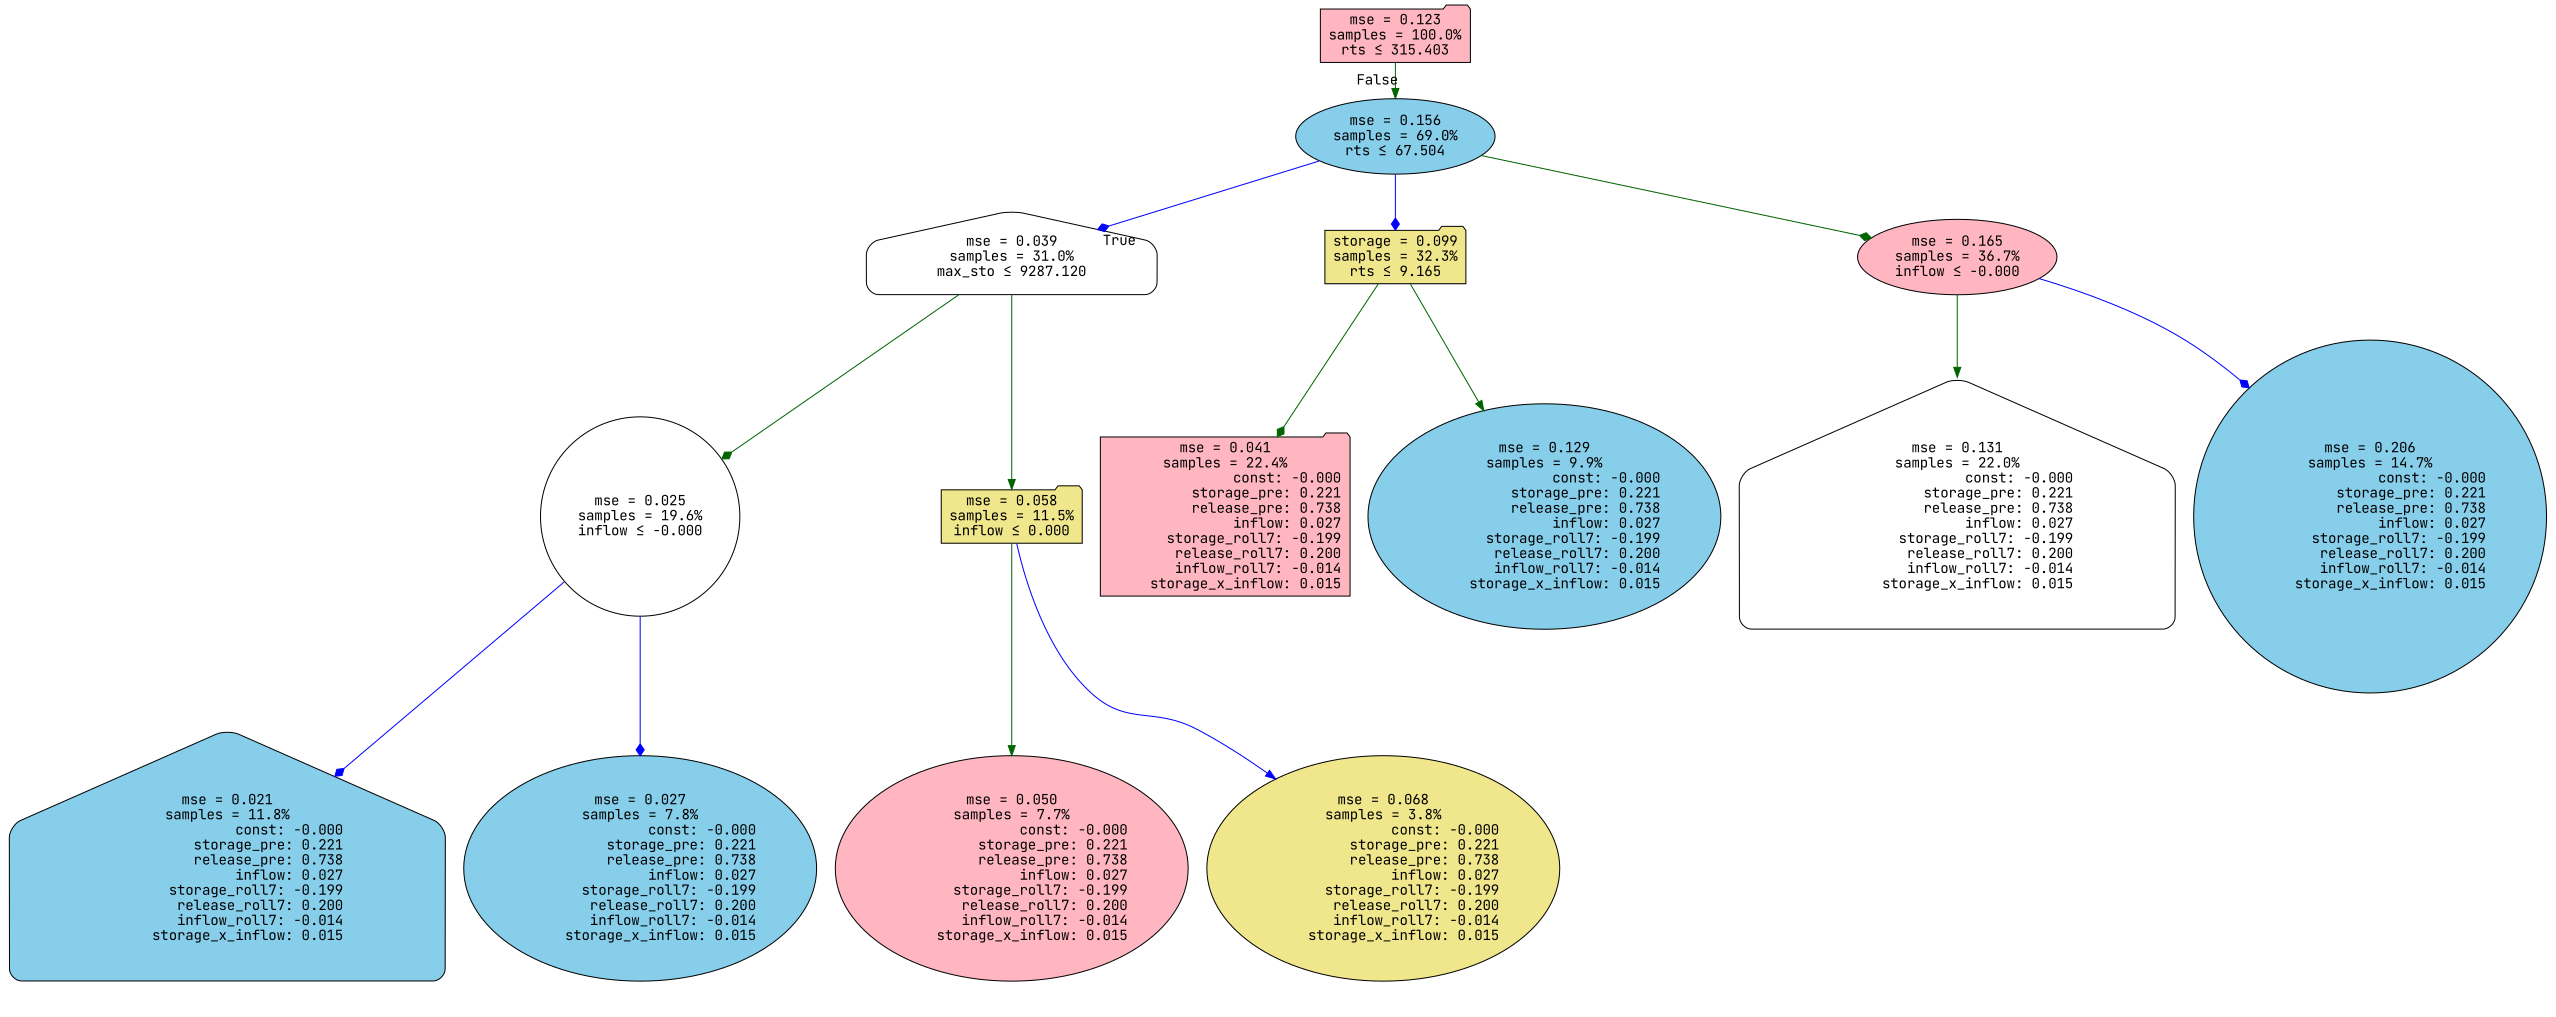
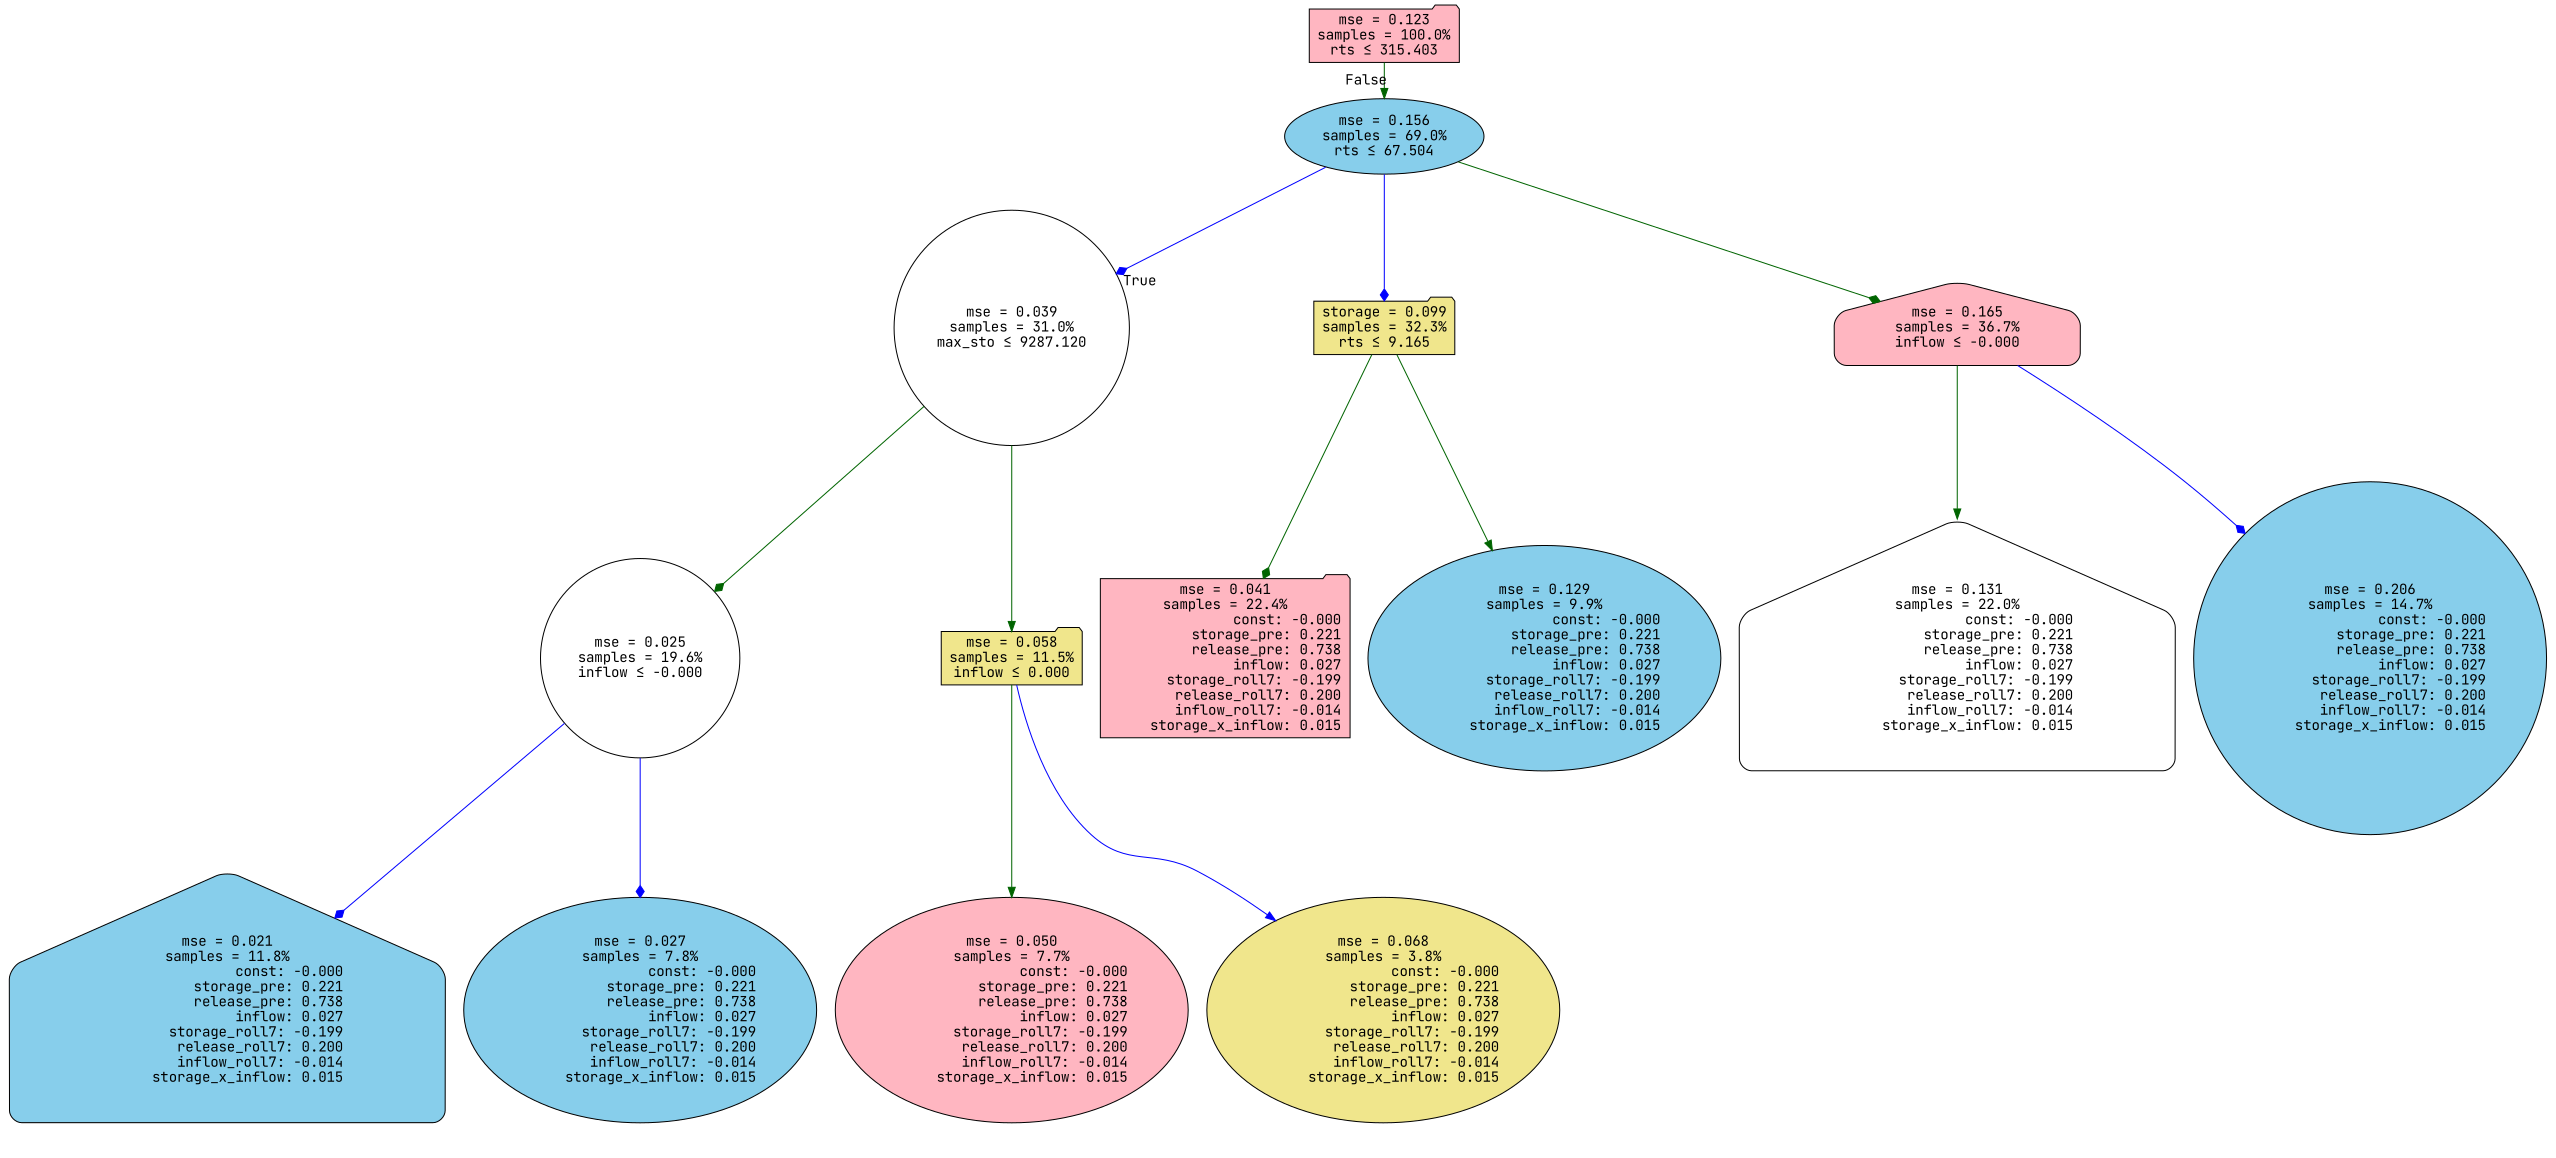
(1012, 257) -> (1012, 328)
(1957, 257) -> (1957, 328)
